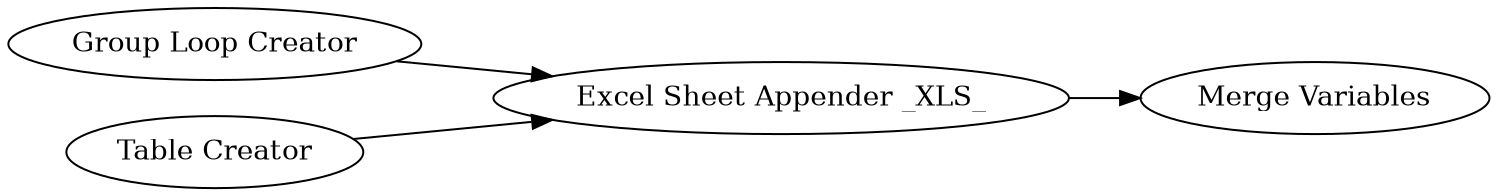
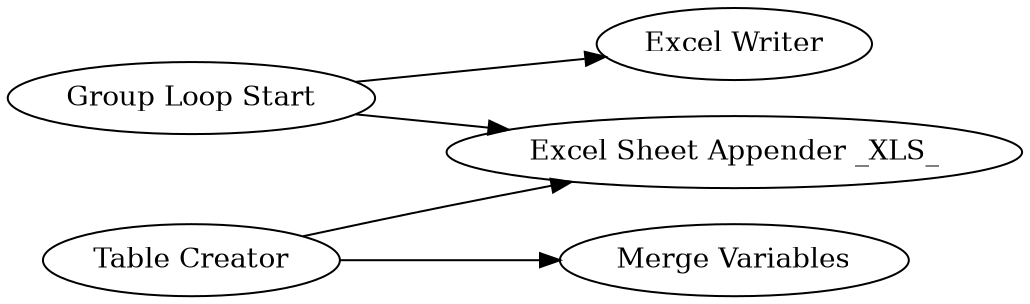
(215, 44) -> (191, 98)
none -> (734, 44)
(1094, 98) -> (440, 260)
